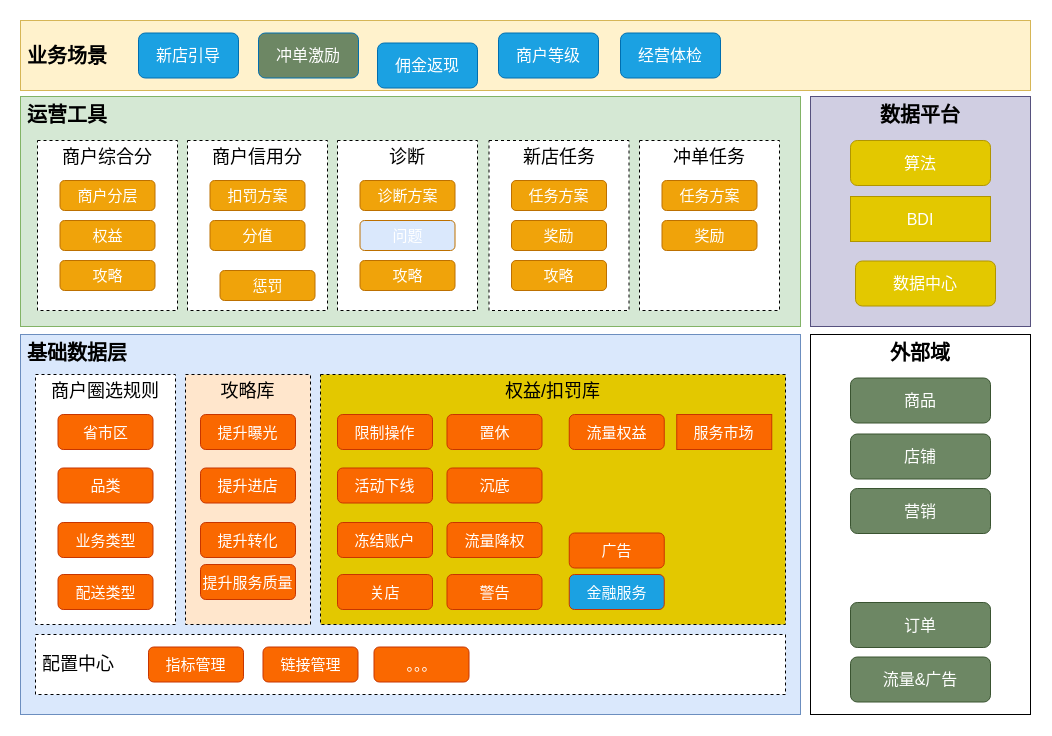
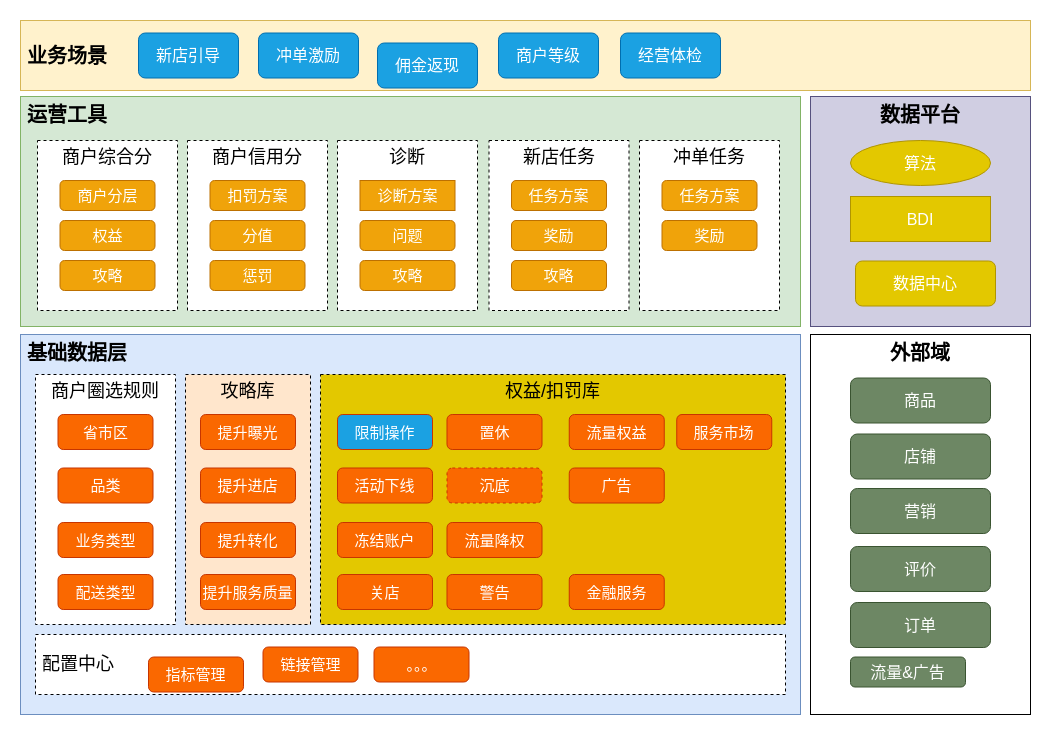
(309, 56) -> (309, 56)
(921, 163) -> (921, 163)
(408, 196) -> (408, 196)
(408, 236) -> (408, 236)
(268, 286) -> (258, 276)
(385, 432) -> (385, 432)
(724, 432) -> (724, 432)
(495, 486) -> (495, 486)
(617, 551) -> (617, 486)
none -> (921, 569)
(248, 582) -> (248, 592)
(617, 592) -> (617, 592)
(196, 665) -> (196, 675)
(921, 680) -> (908, 672)
